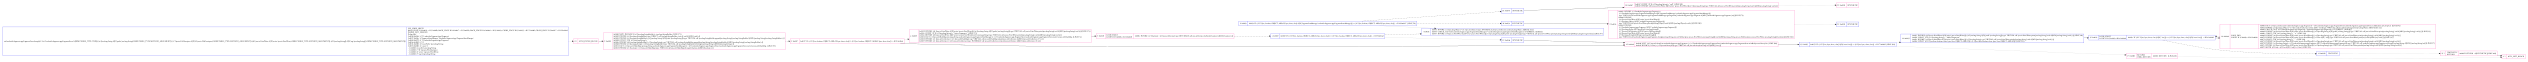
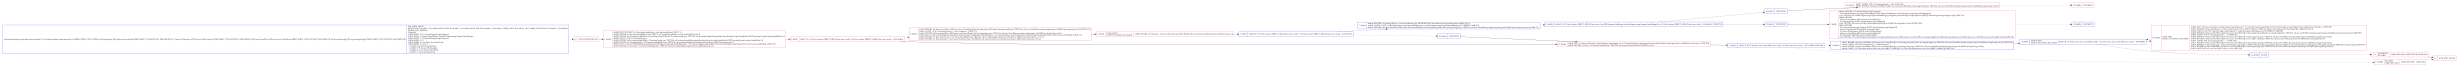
(1407, 27) -> (1542, 25)
(2333, 54) -> (2264, 55)
